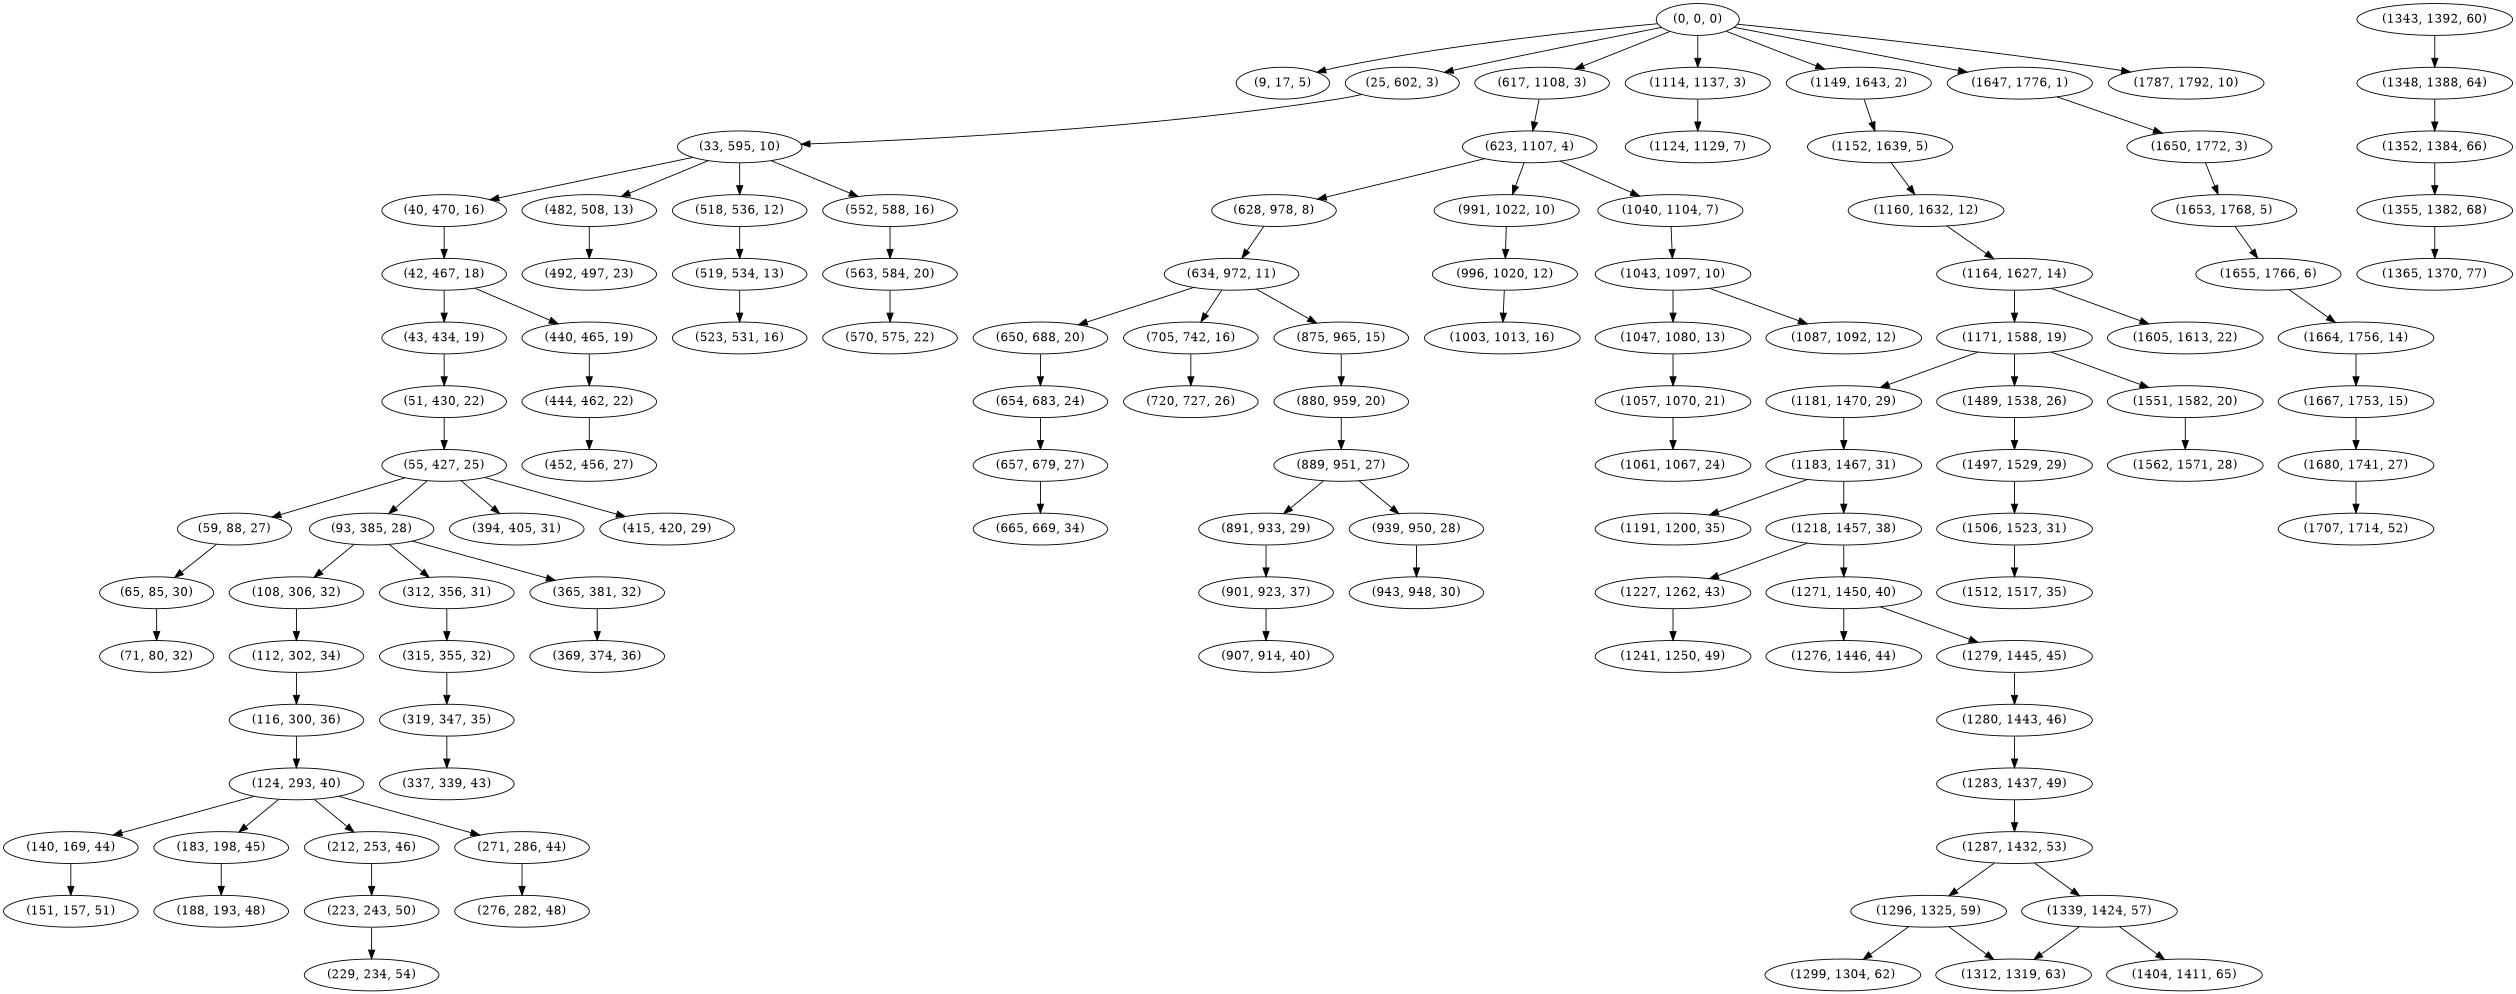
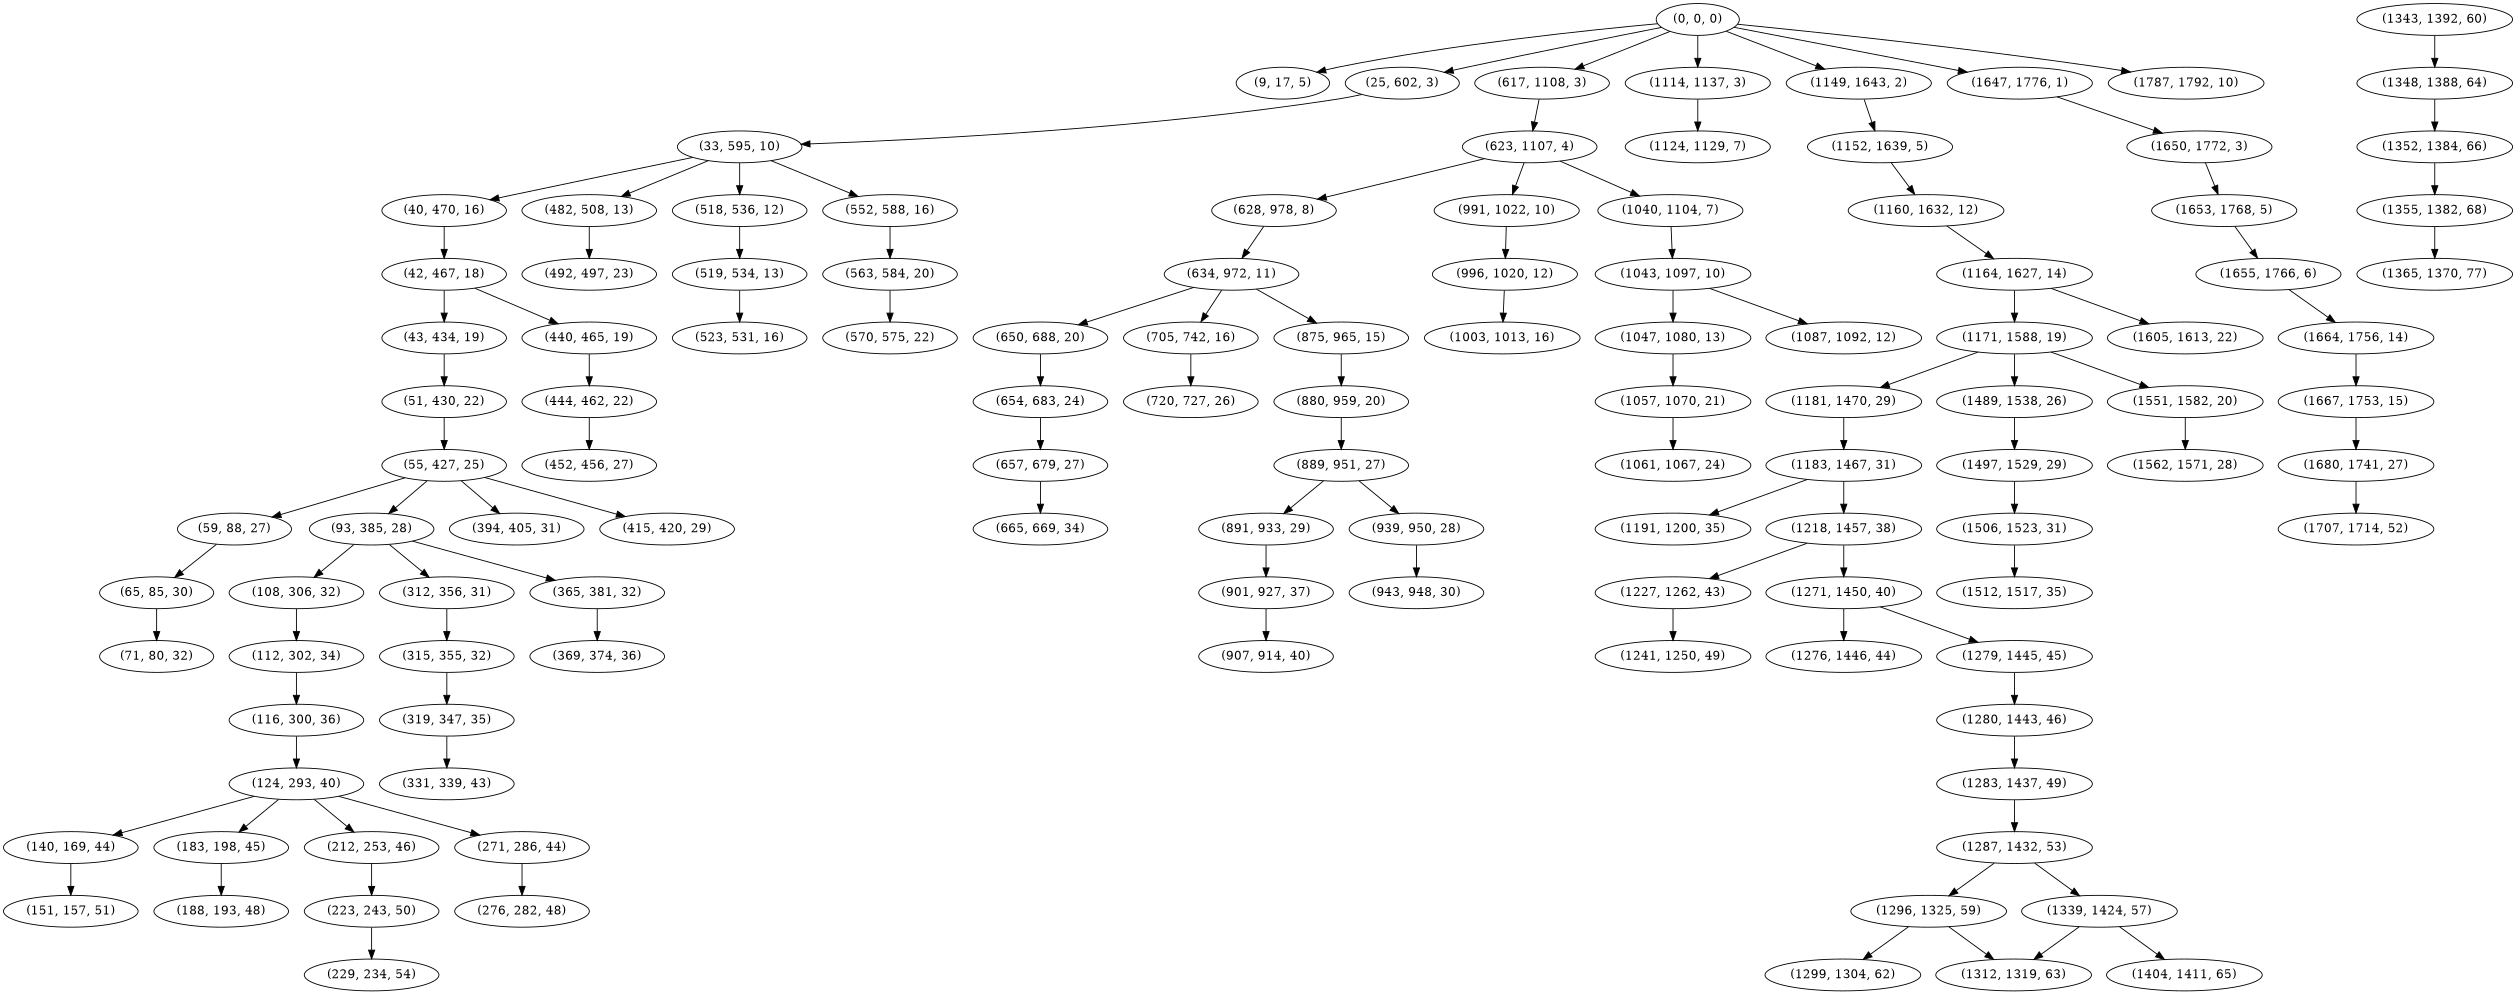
(1266, 593) -> (1266, 593)
(447, 784) -> (447, 784)
